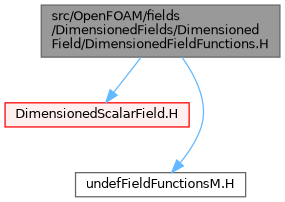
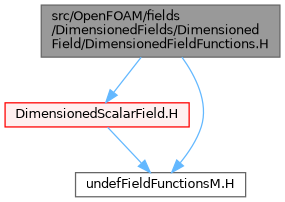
none -> (124, 145)
